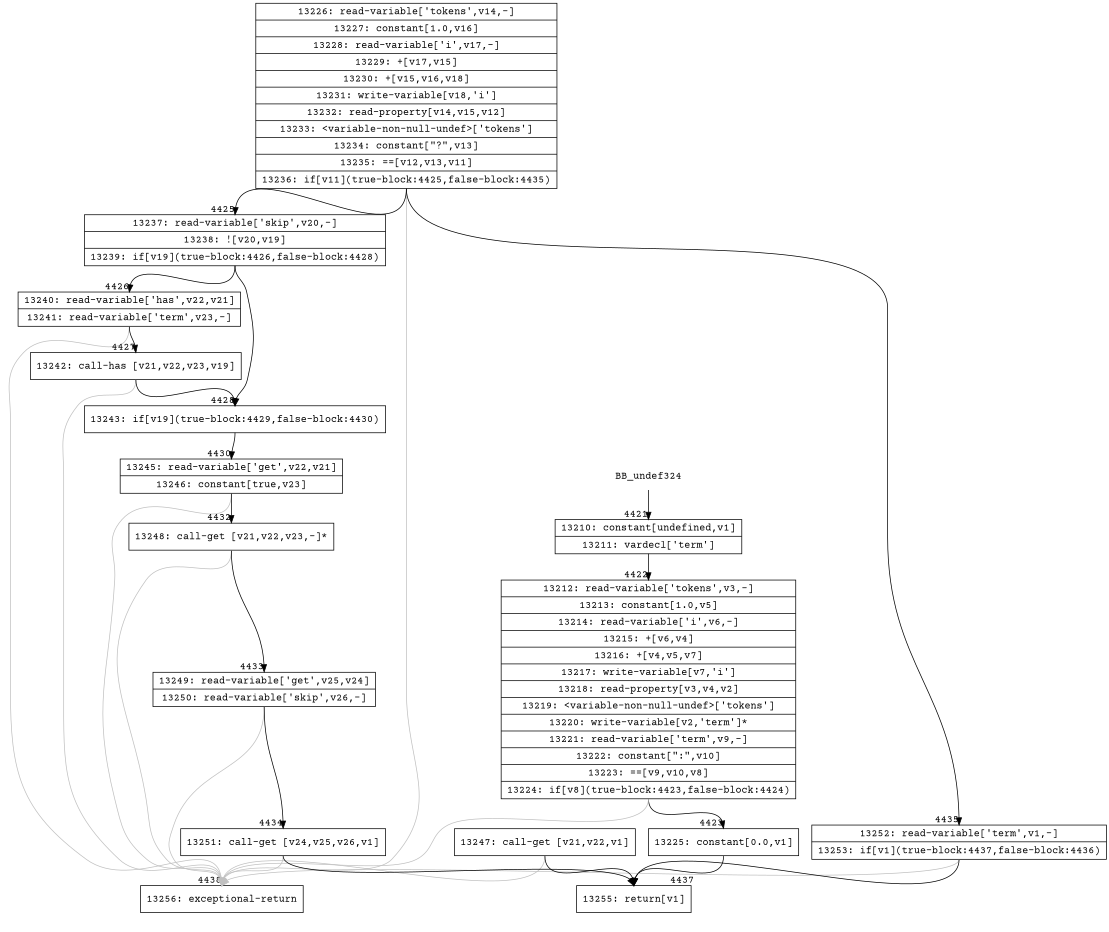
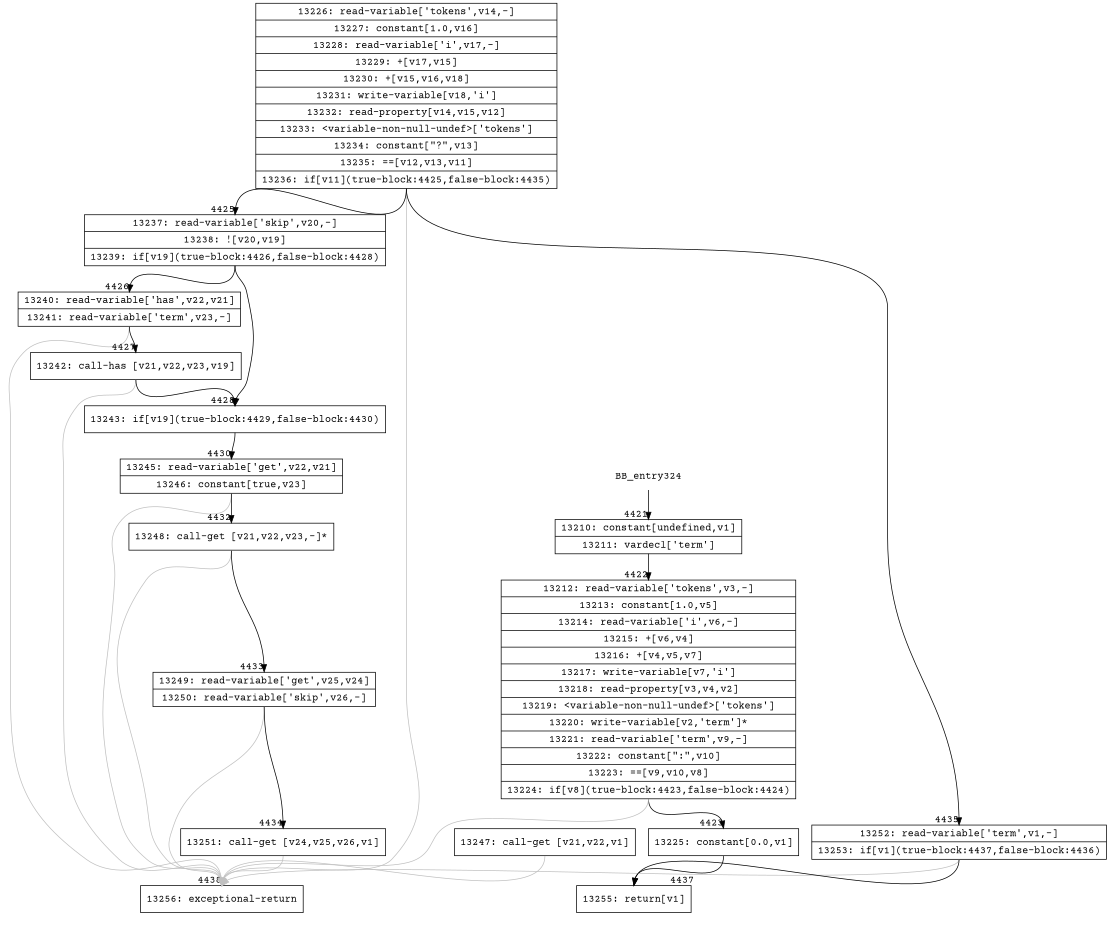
(648, 476) -> (648, 476)
(455, 871) -> none
(586, 871) -> none
